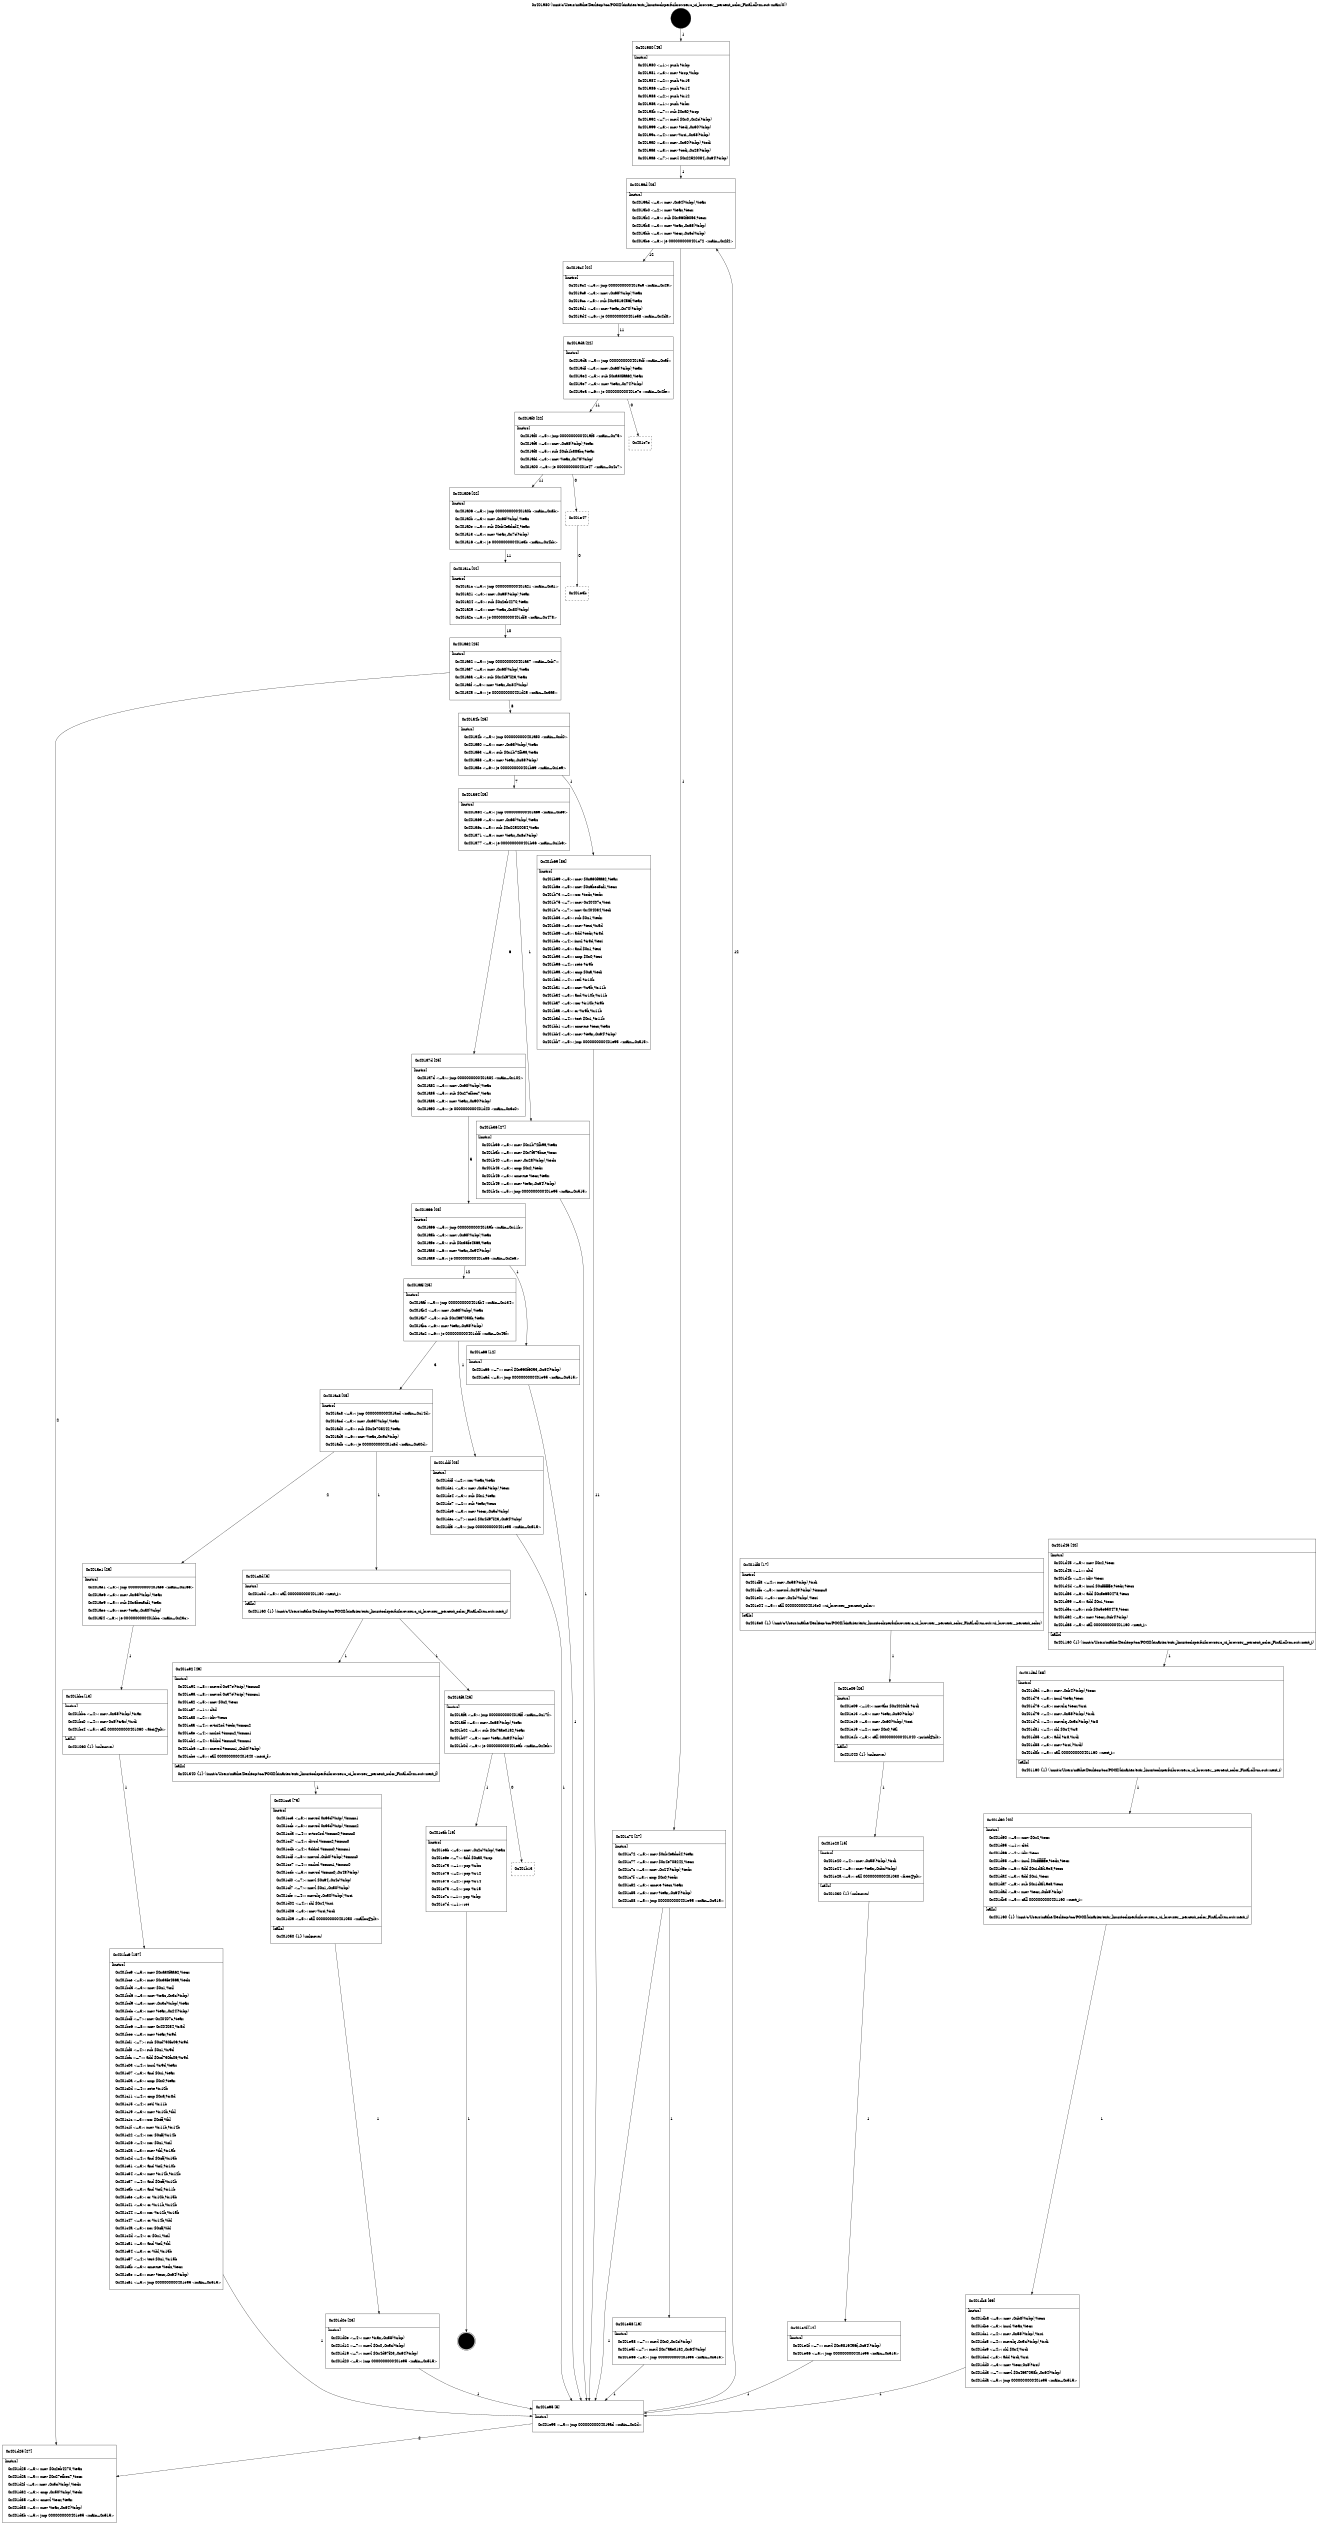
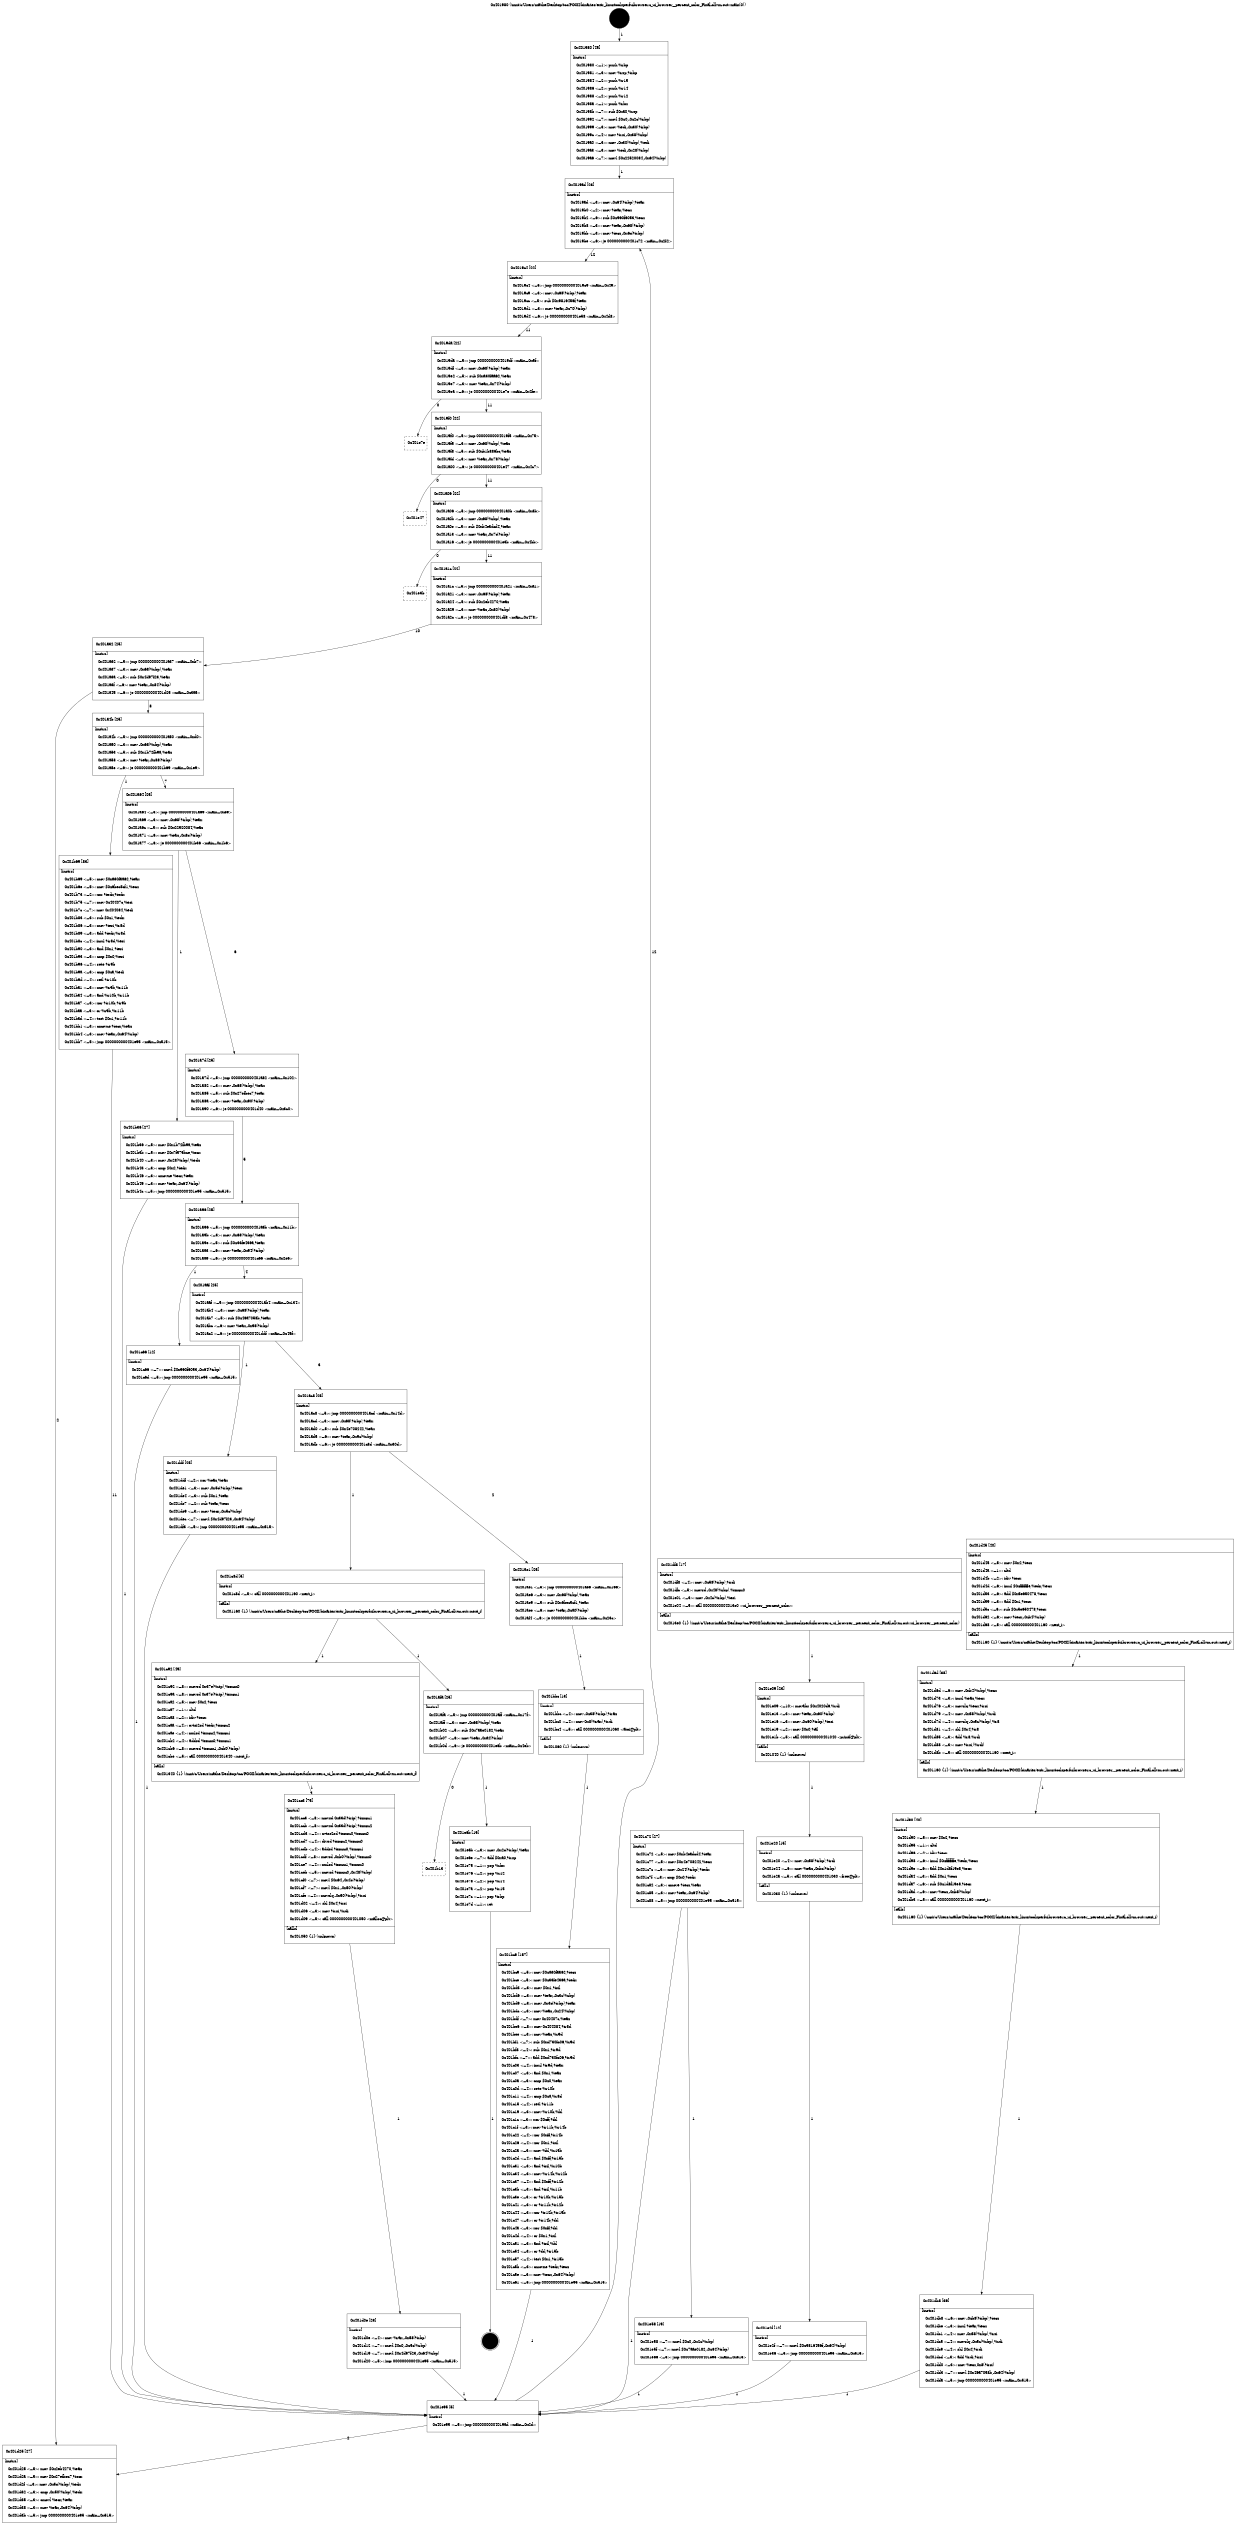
(577, 555) -> (427, 565)
(681, 1038) -> none
(467, 1272) -> (246, 1272)
